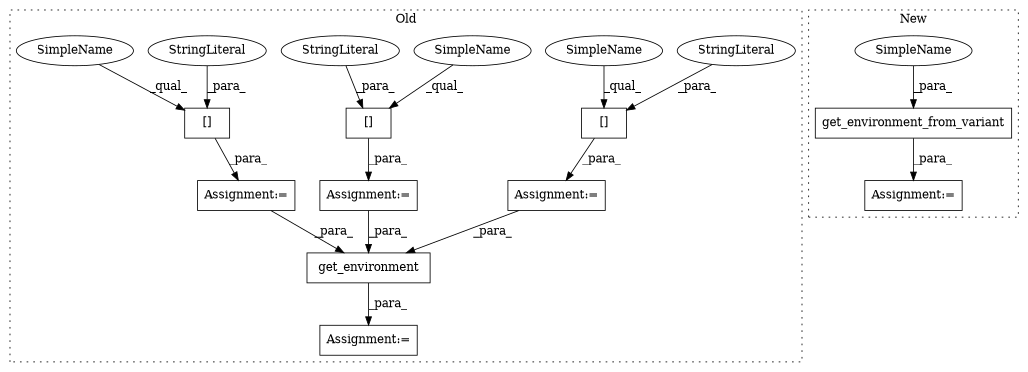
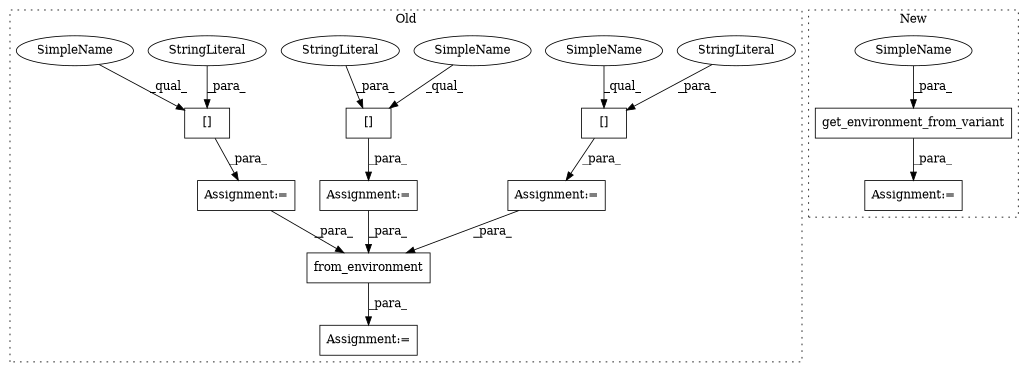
(369, 268) -> (369, 268)
